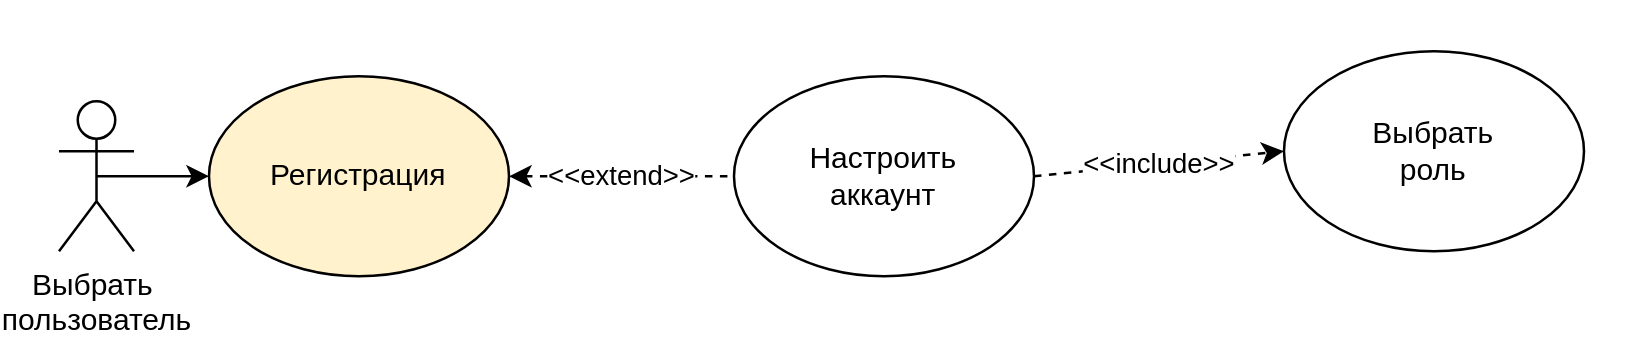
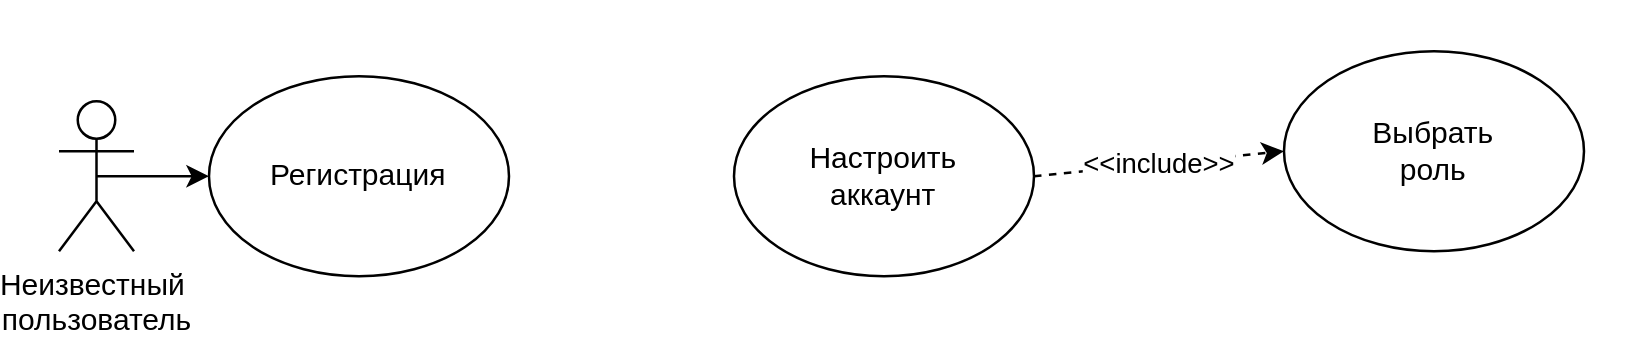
(359, 176) -> (359, 176)
(626, 176) -> none
(98, 305) -> (98, 305)
